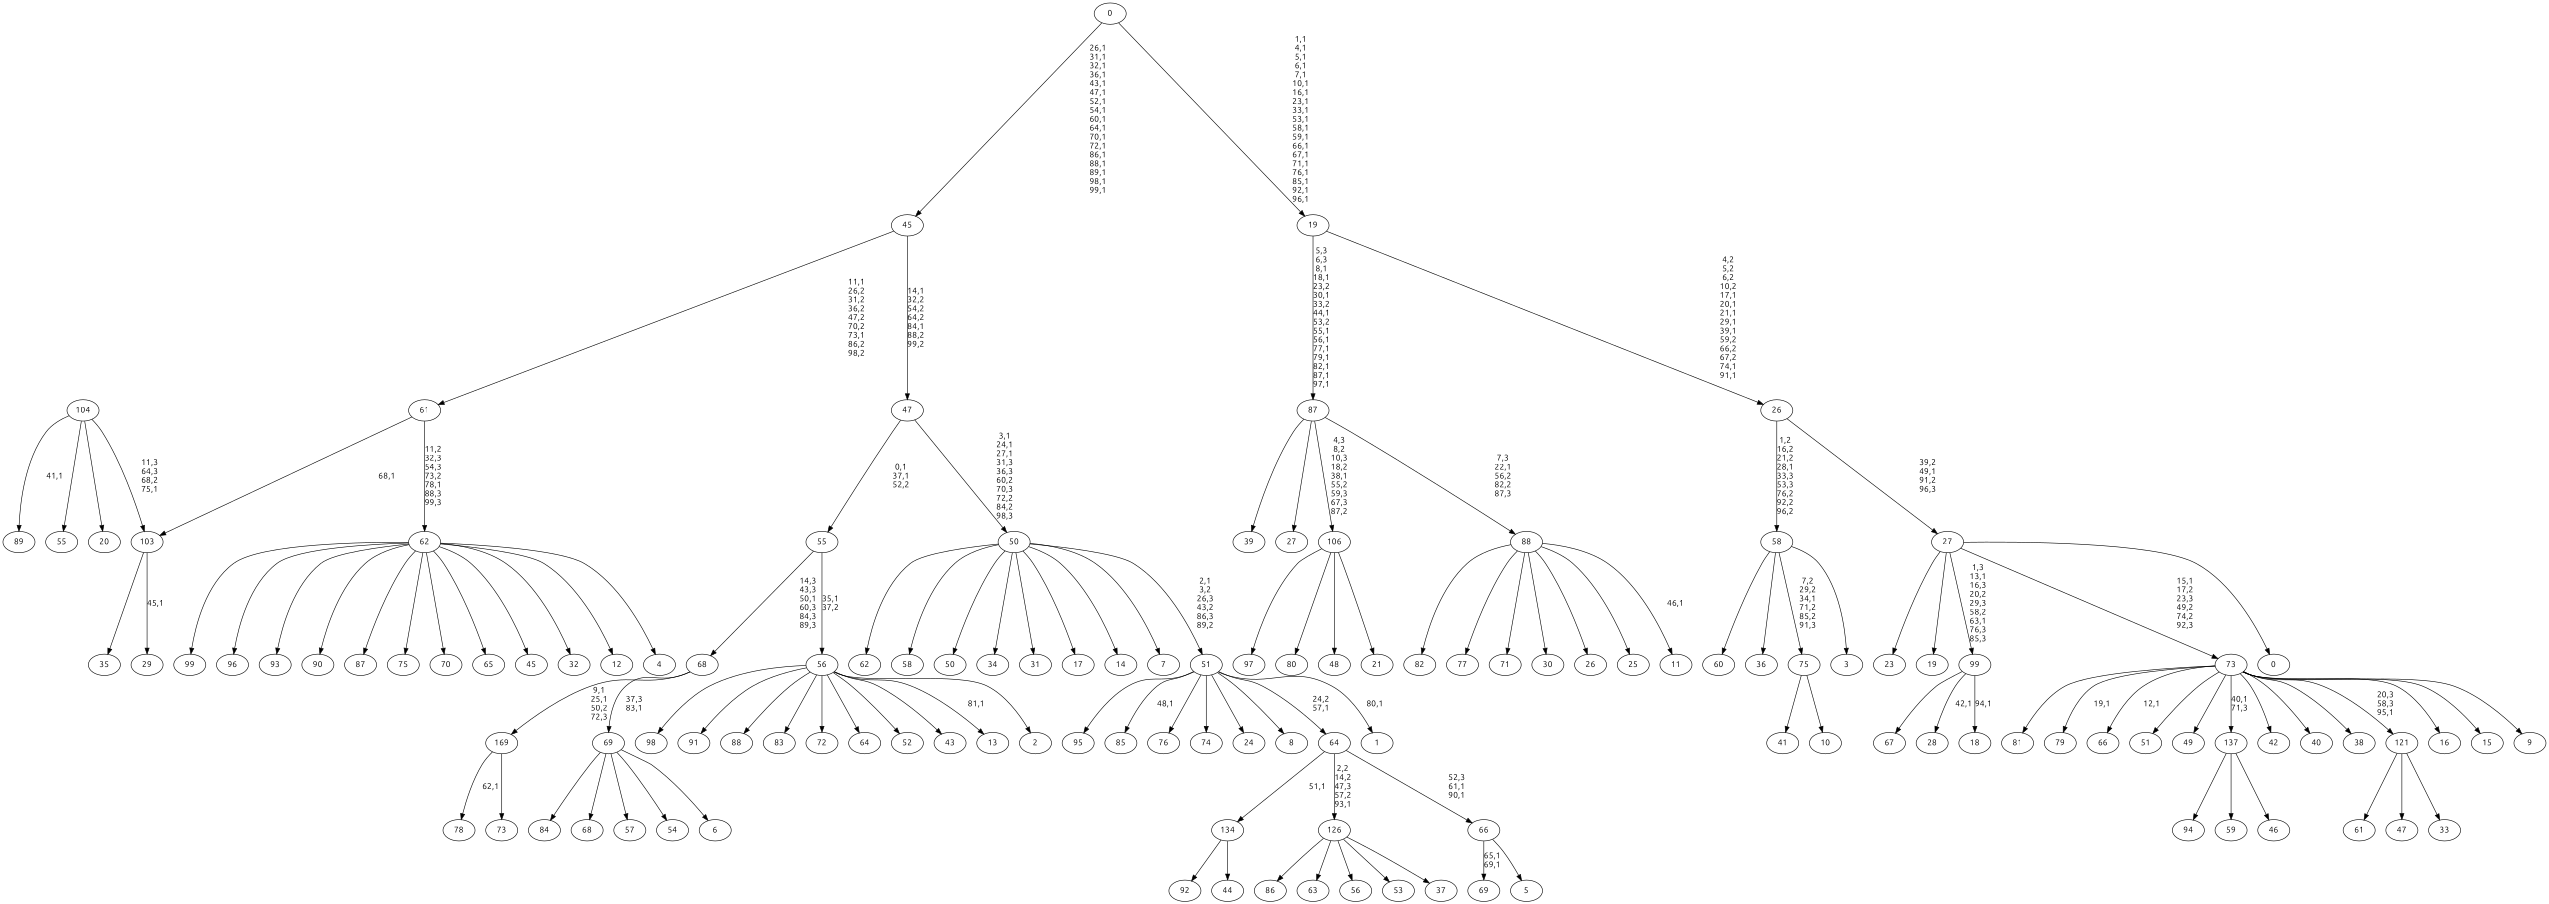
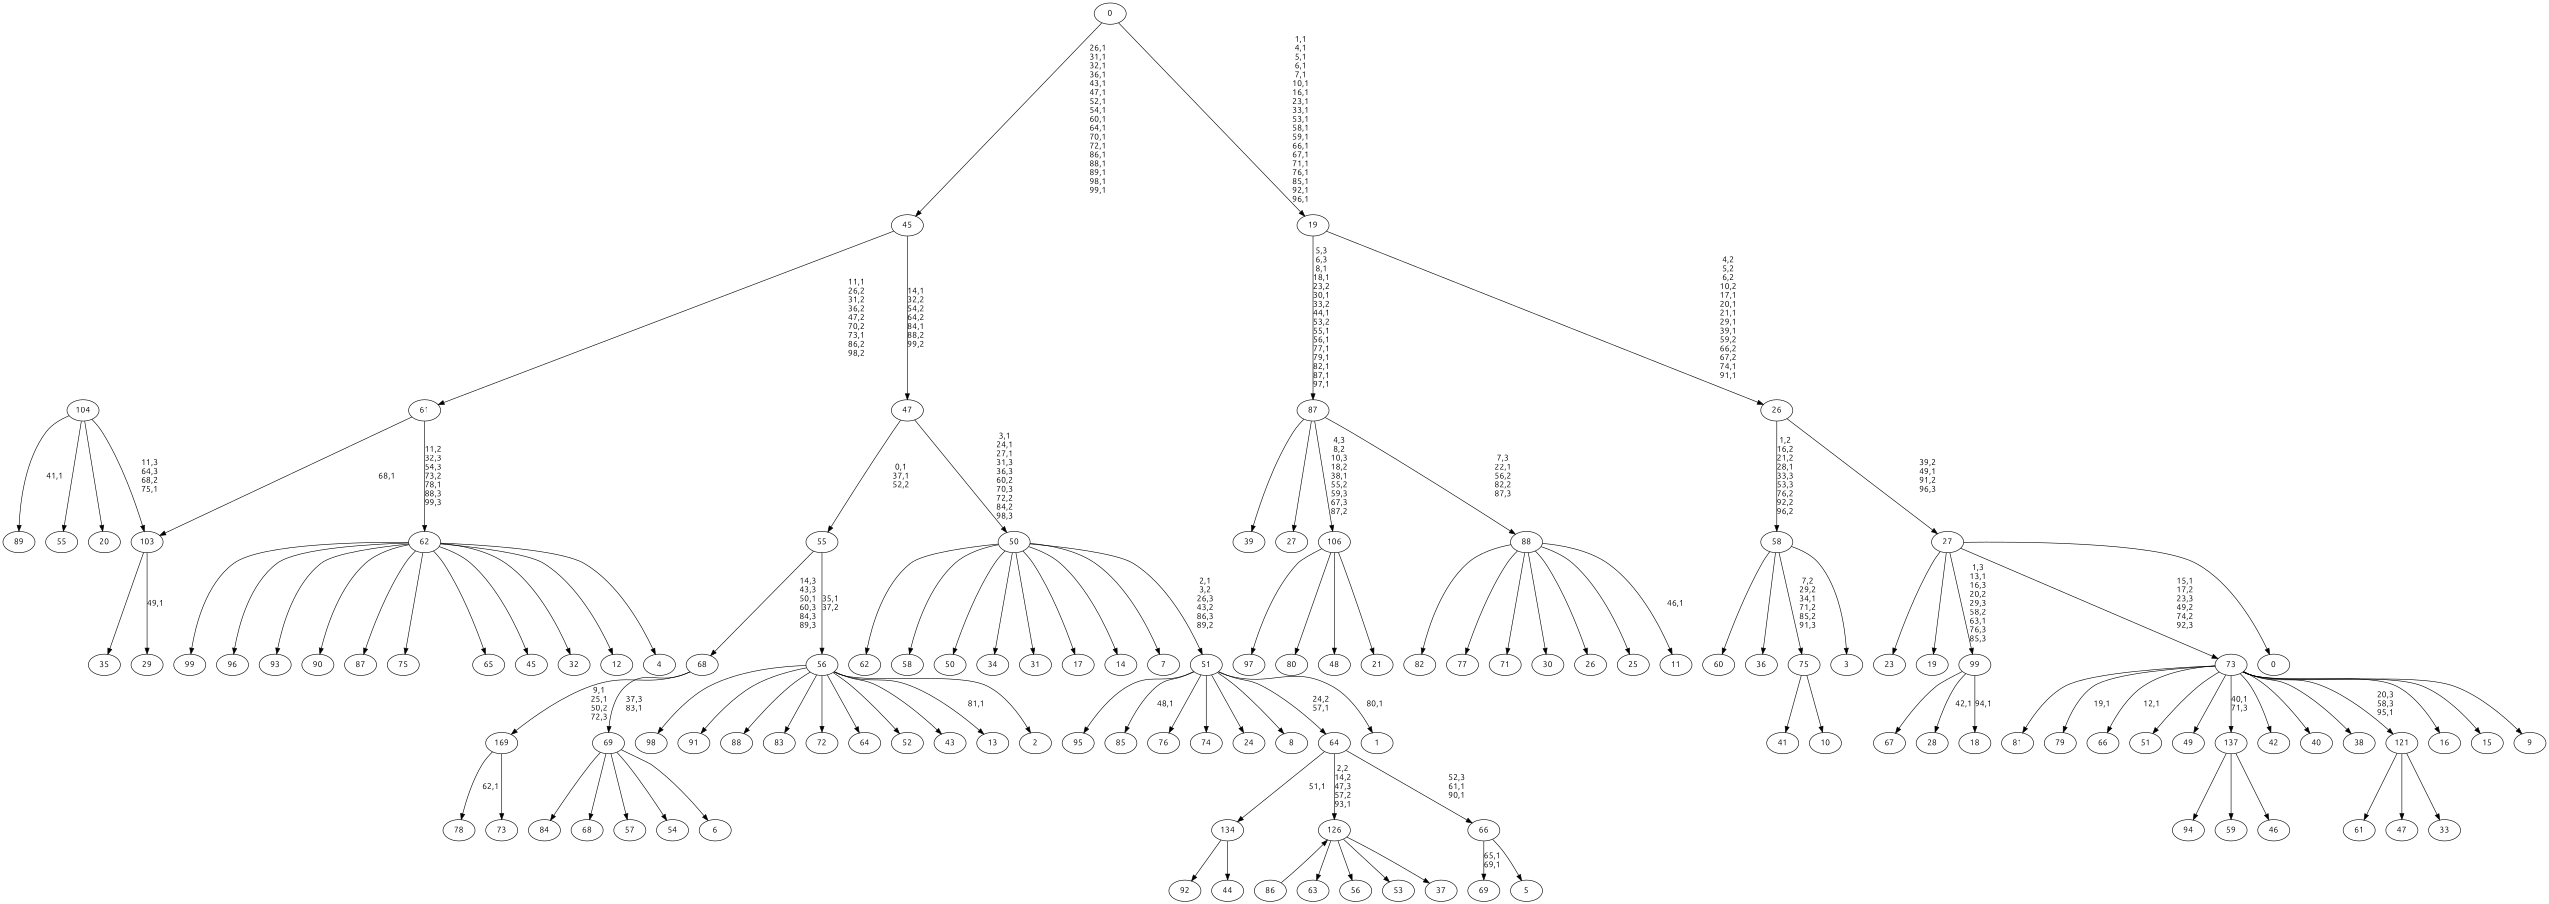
(156, 603) -> (156, 603)
(446, 665) -> none
(1302, 857) -> (1303, 864)
